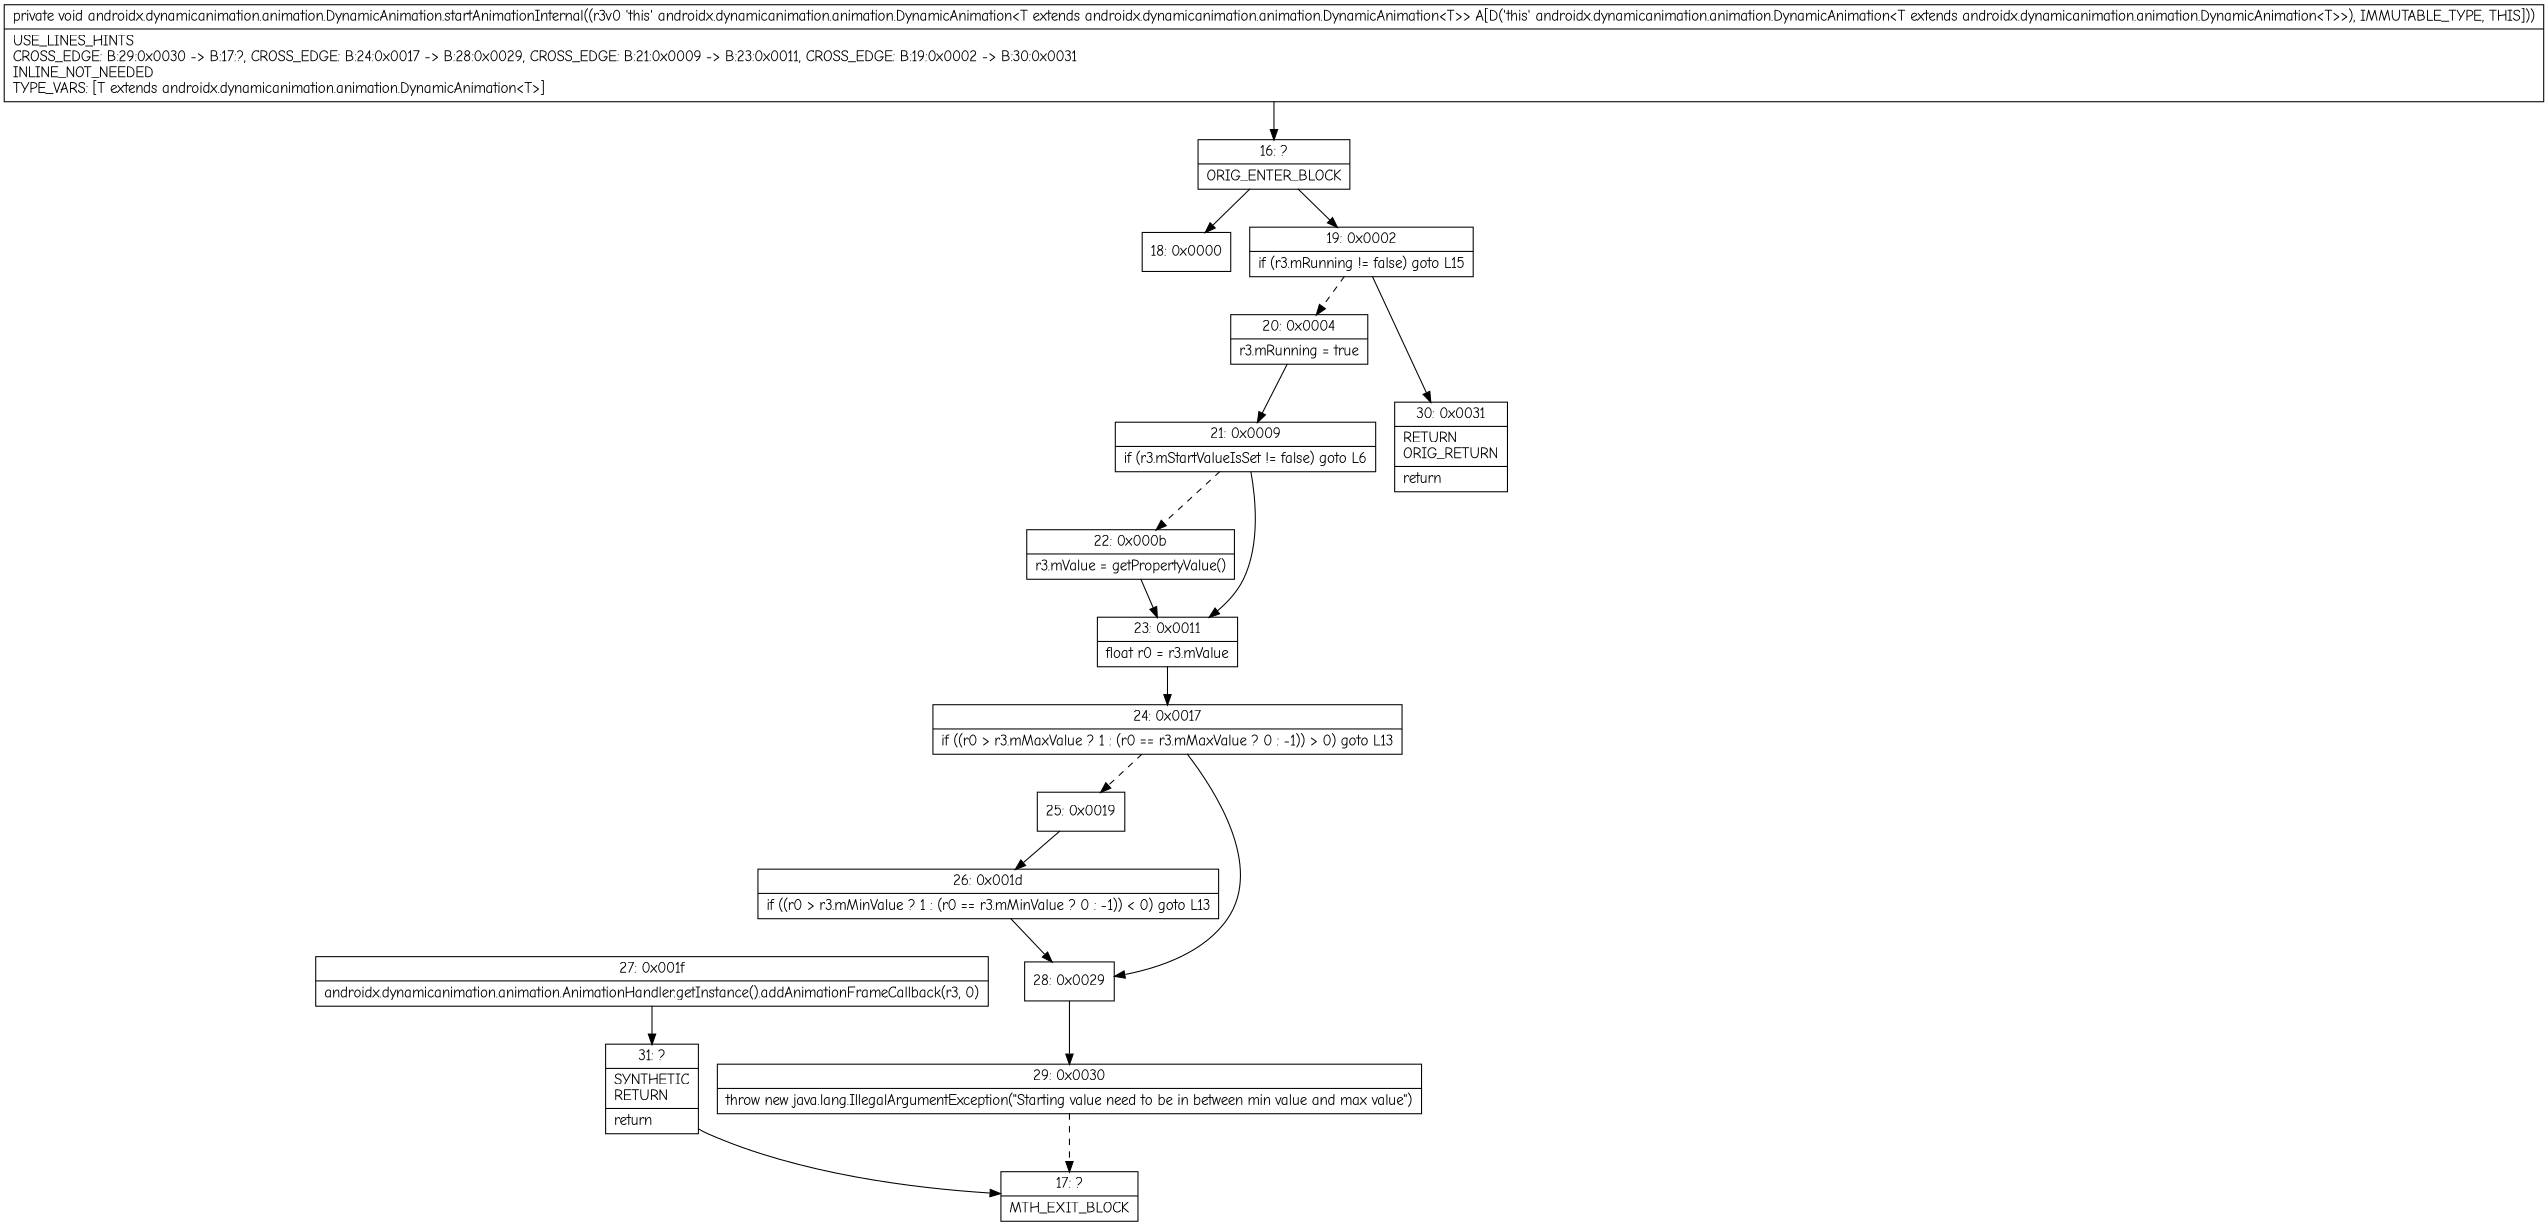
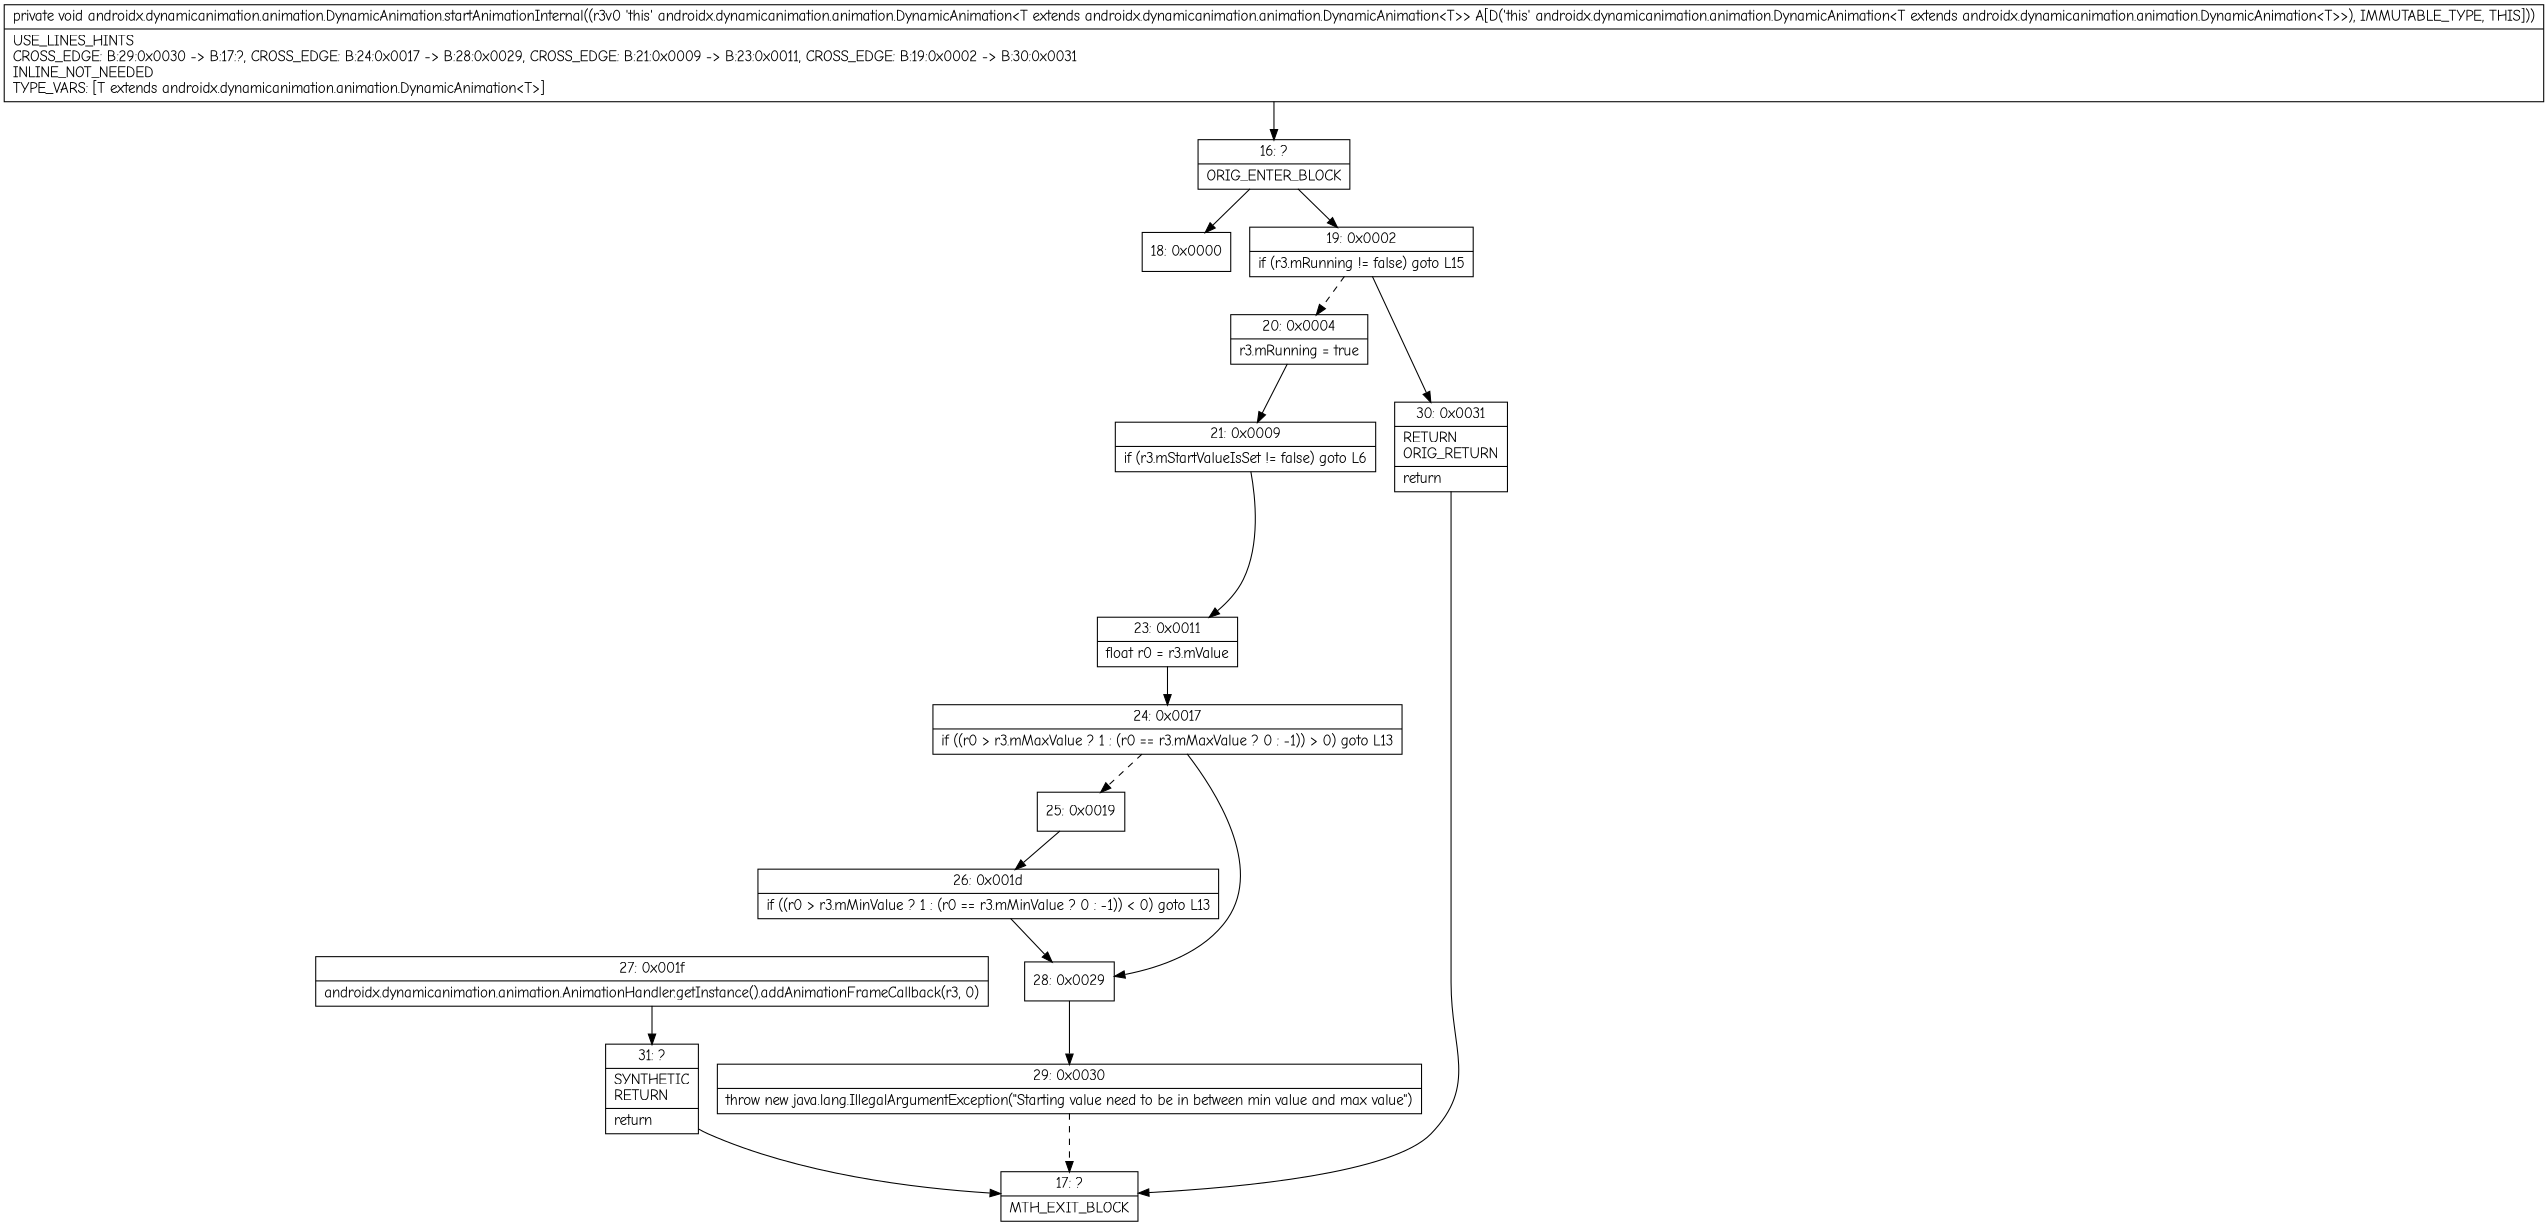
(1131, 554) -> none
none -> (1451, 962)
